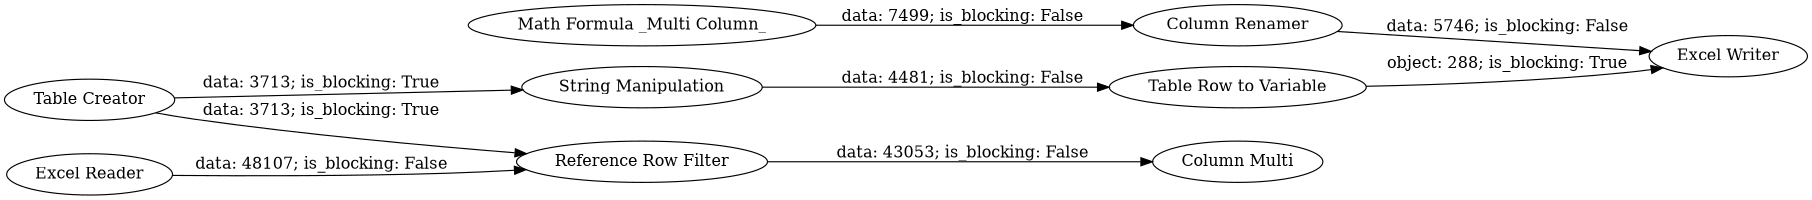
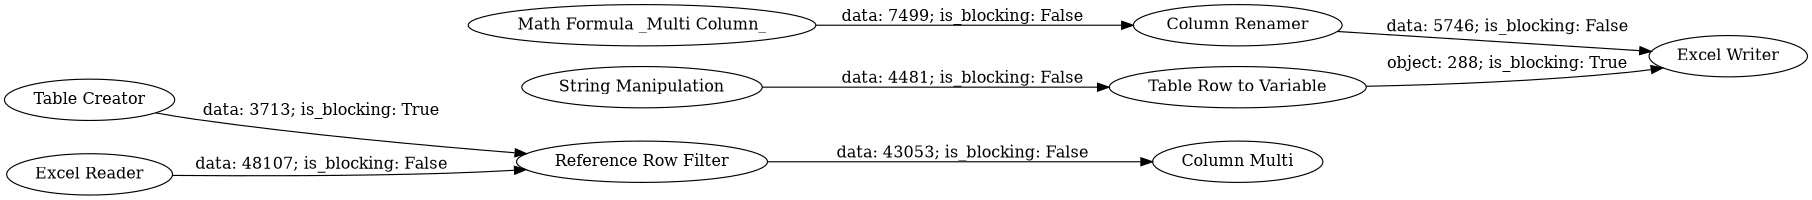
(343, 94) -> none
